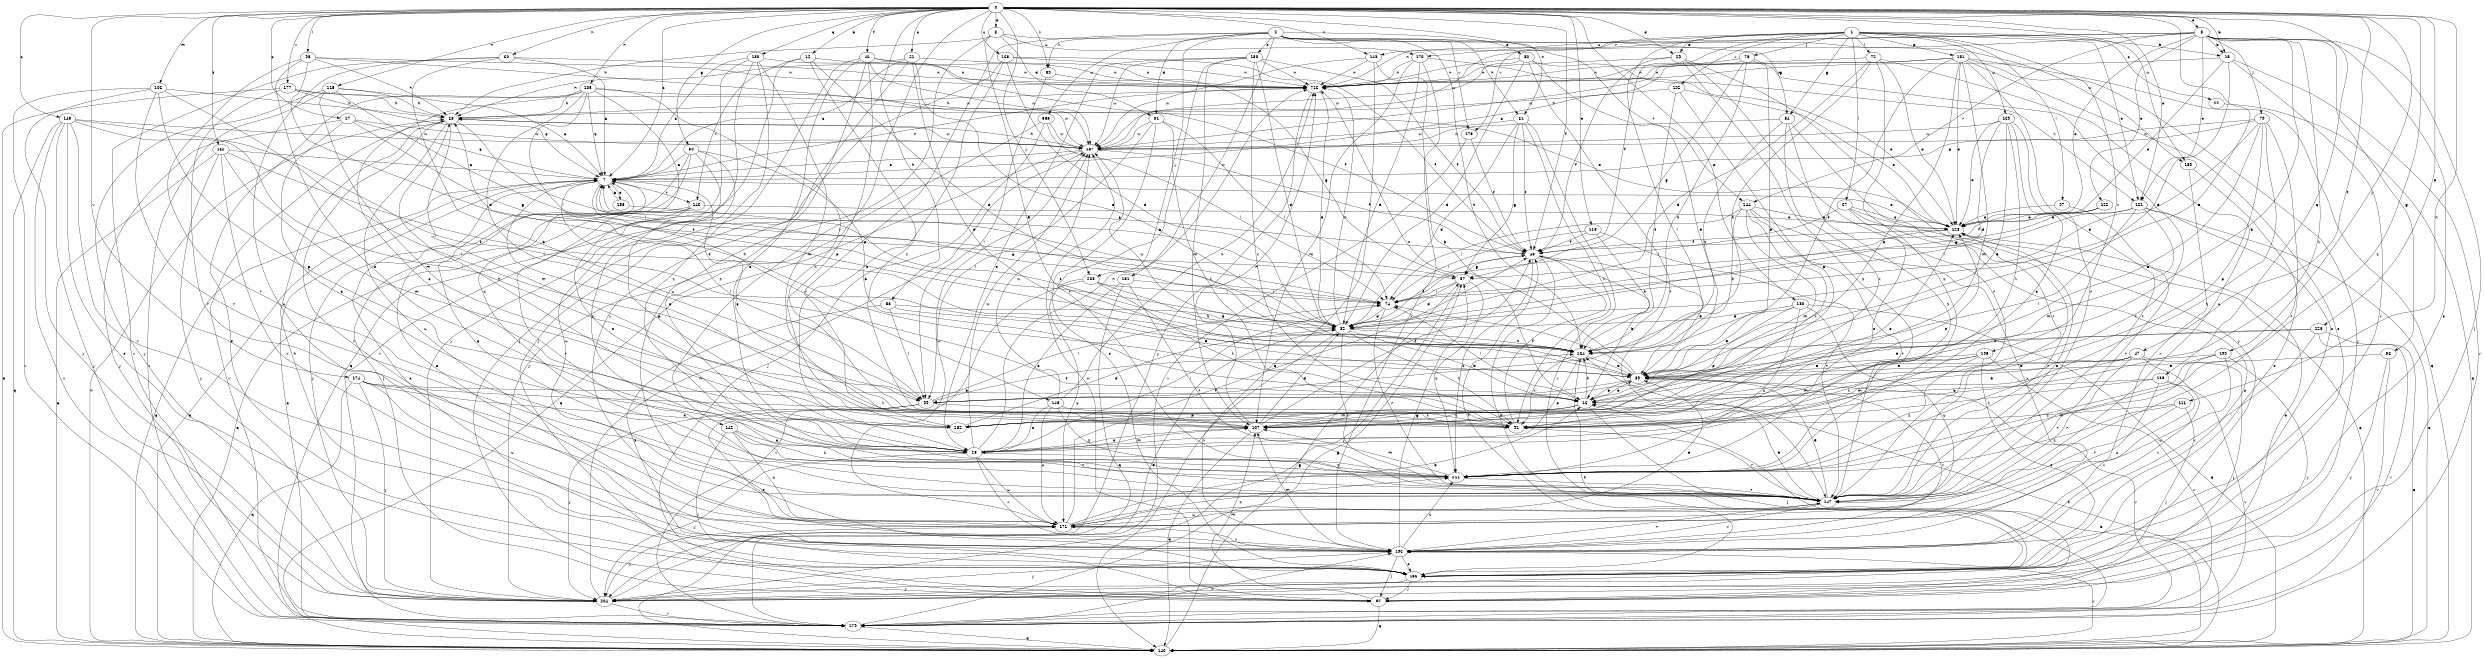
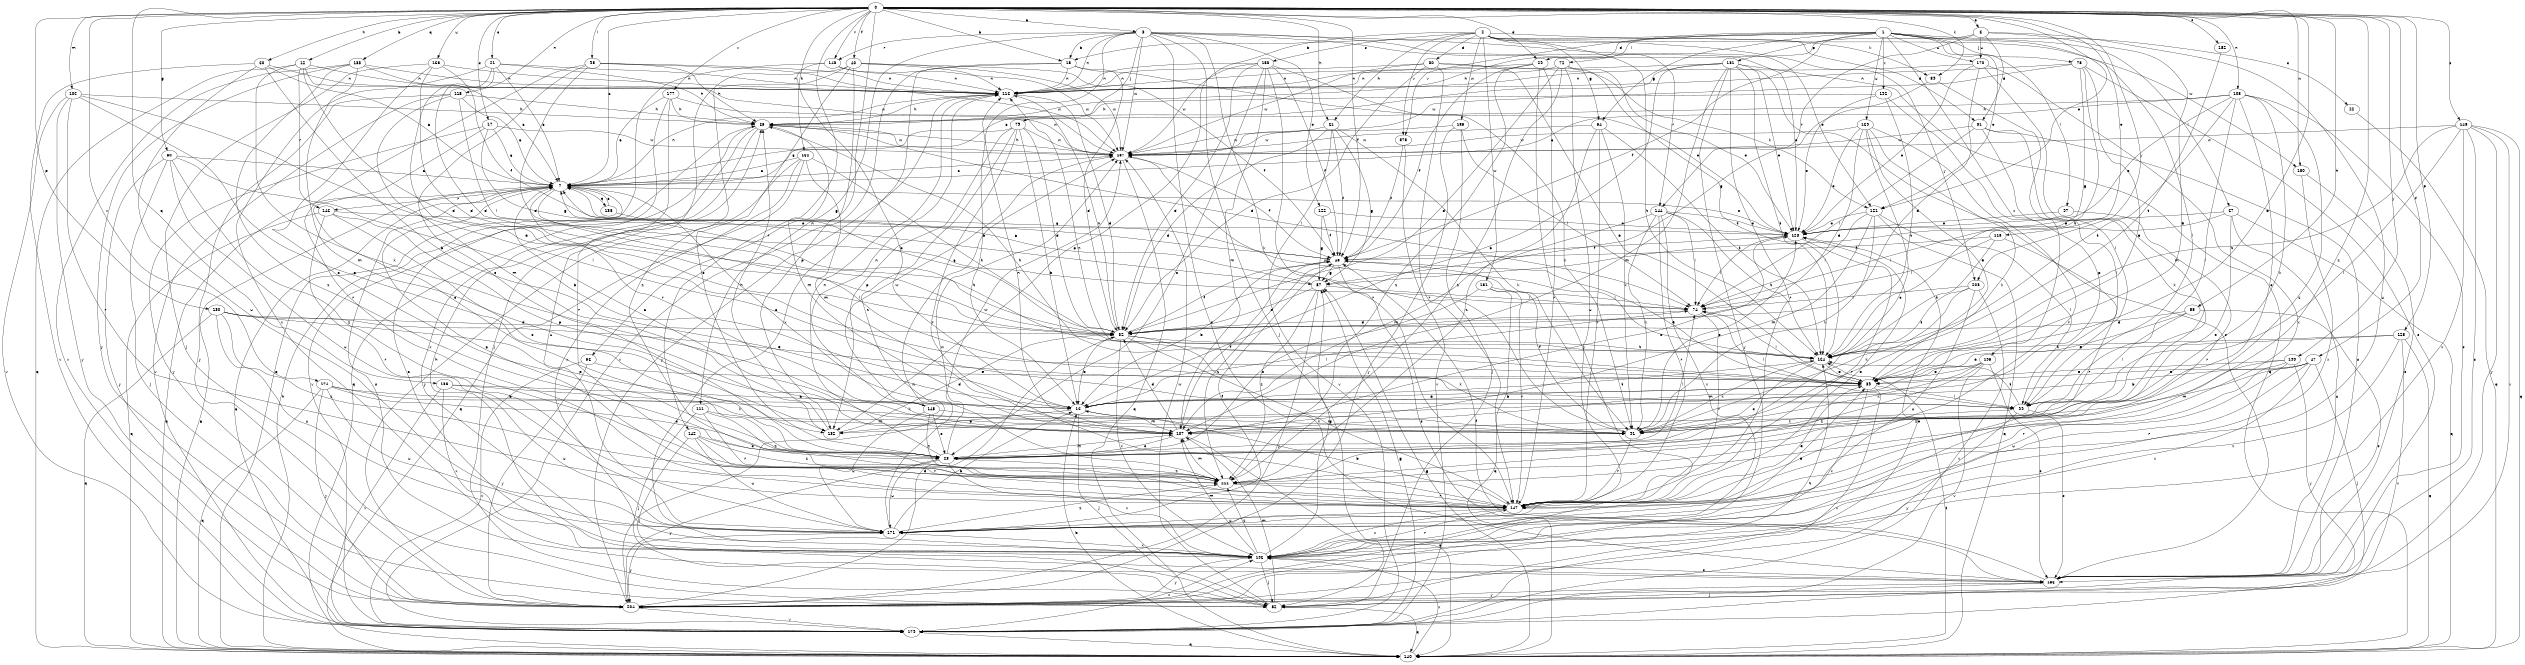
none -> (2222, 48)
(1315, 88) -> (1006, 94)
none -> (728, 99)
(1046, 119) -> (1461, 125)
(1469, 134) -> (1403, 140)
